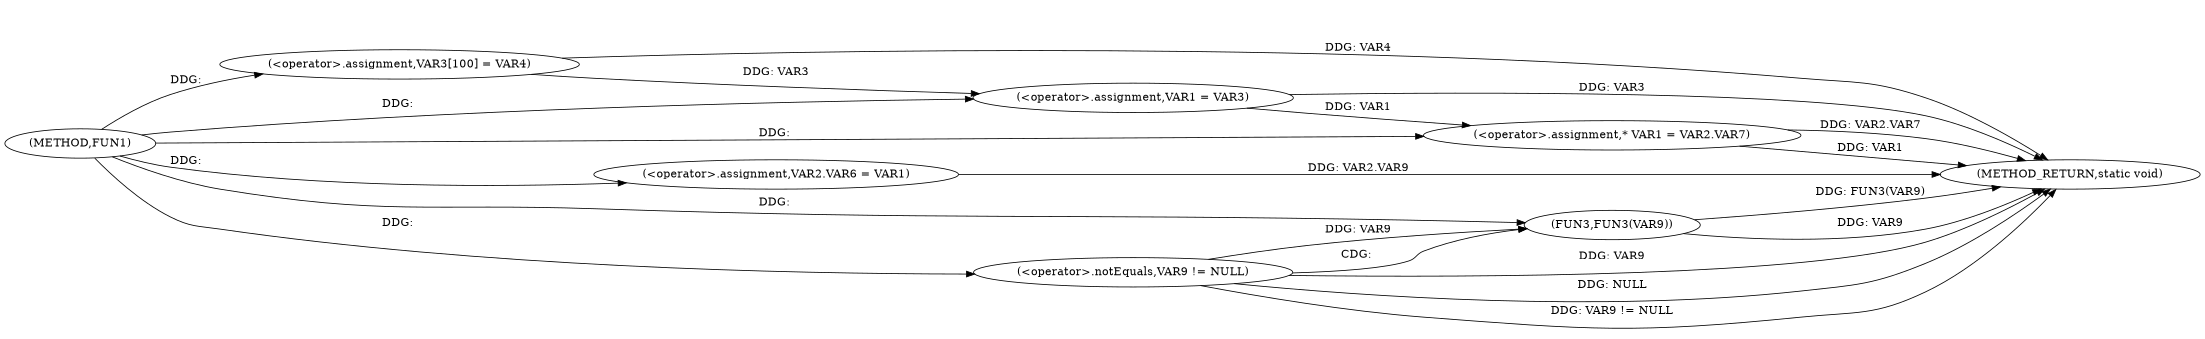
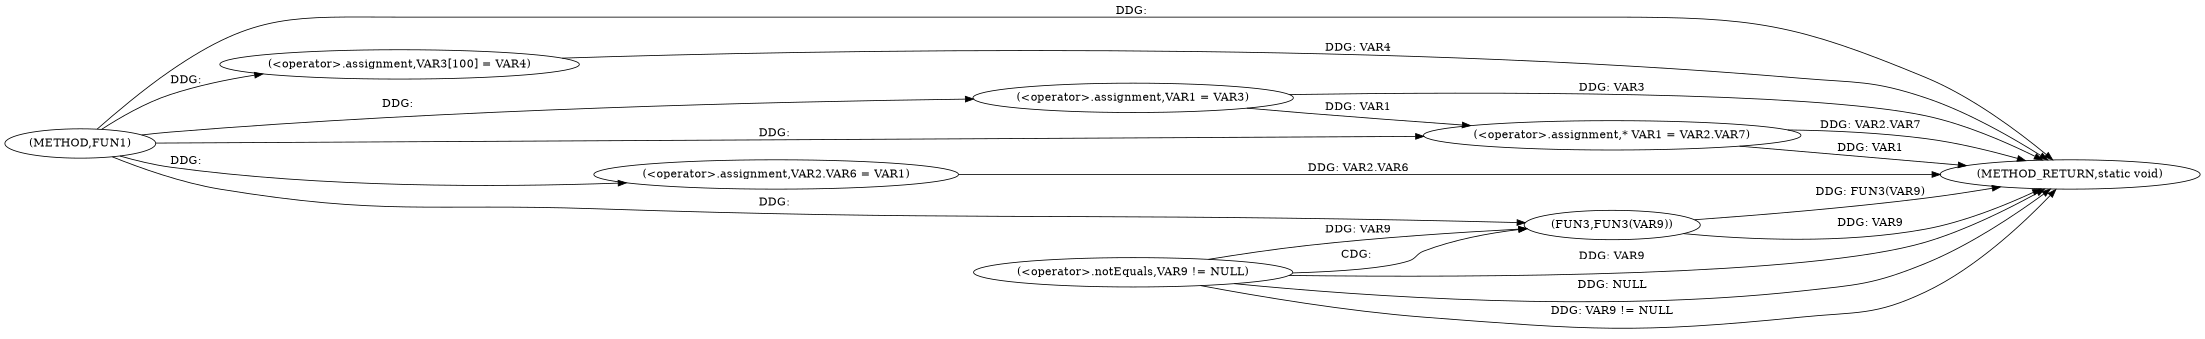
(751, 86) -> none
(1358, 168) -> (1358, 168)
(519, 260) -> (1072, 17)
